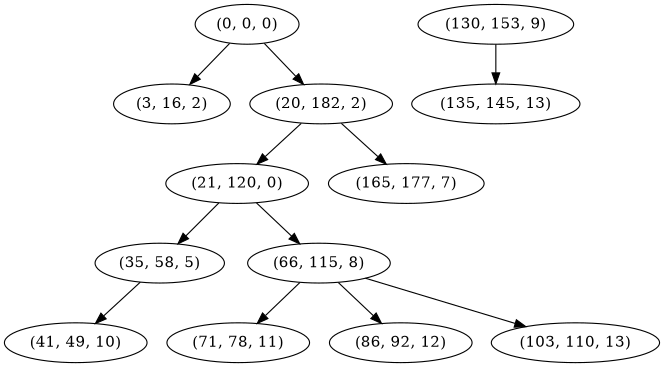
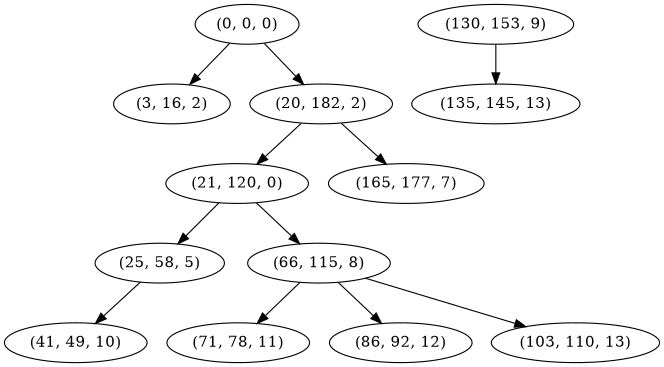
(160, 263) -> (160, 263)
